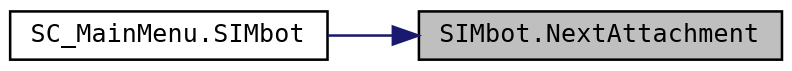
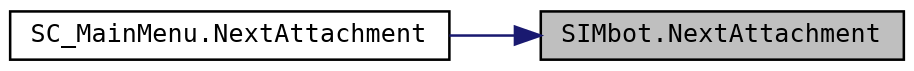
(169, 36) -> (230, 36)
